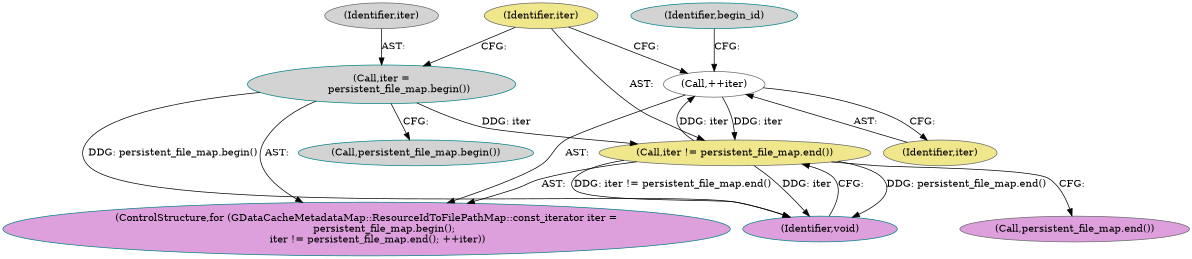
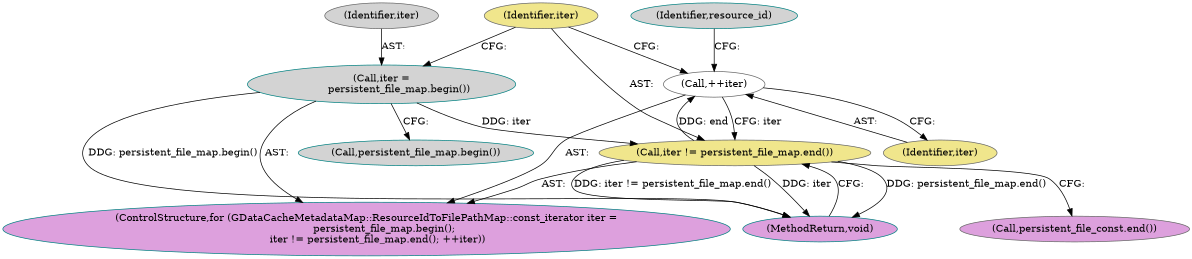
(714, 16) -> (714, 16)
(704, 122) -> (704, 122)
(758, 122) -> (758, 122)
(820, 229) -> (820, 229)
(1075, 229) -> (1075, 229)
